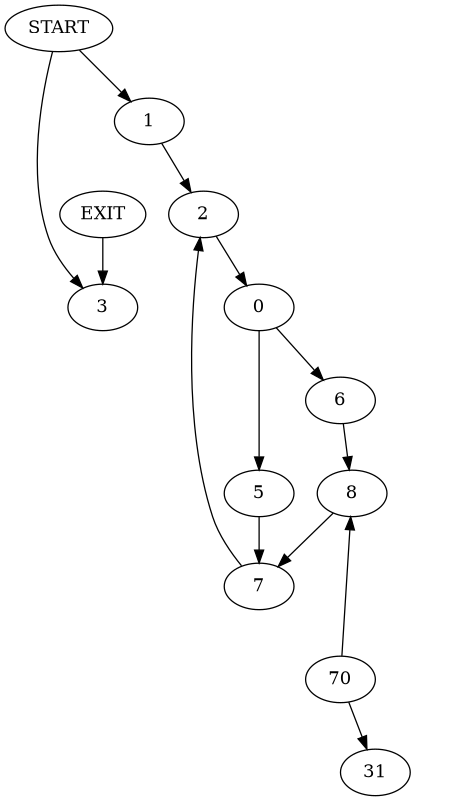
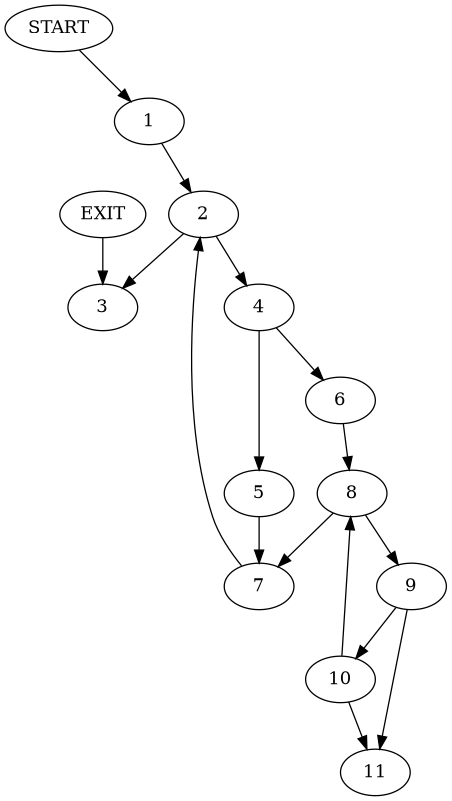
(38, 169) -> (158, 257)
(259, 307) -> (259, 307)
none -> (412, 586)
(340, 679) -> (340, 679)
(375, 772) -> (375, 772)
